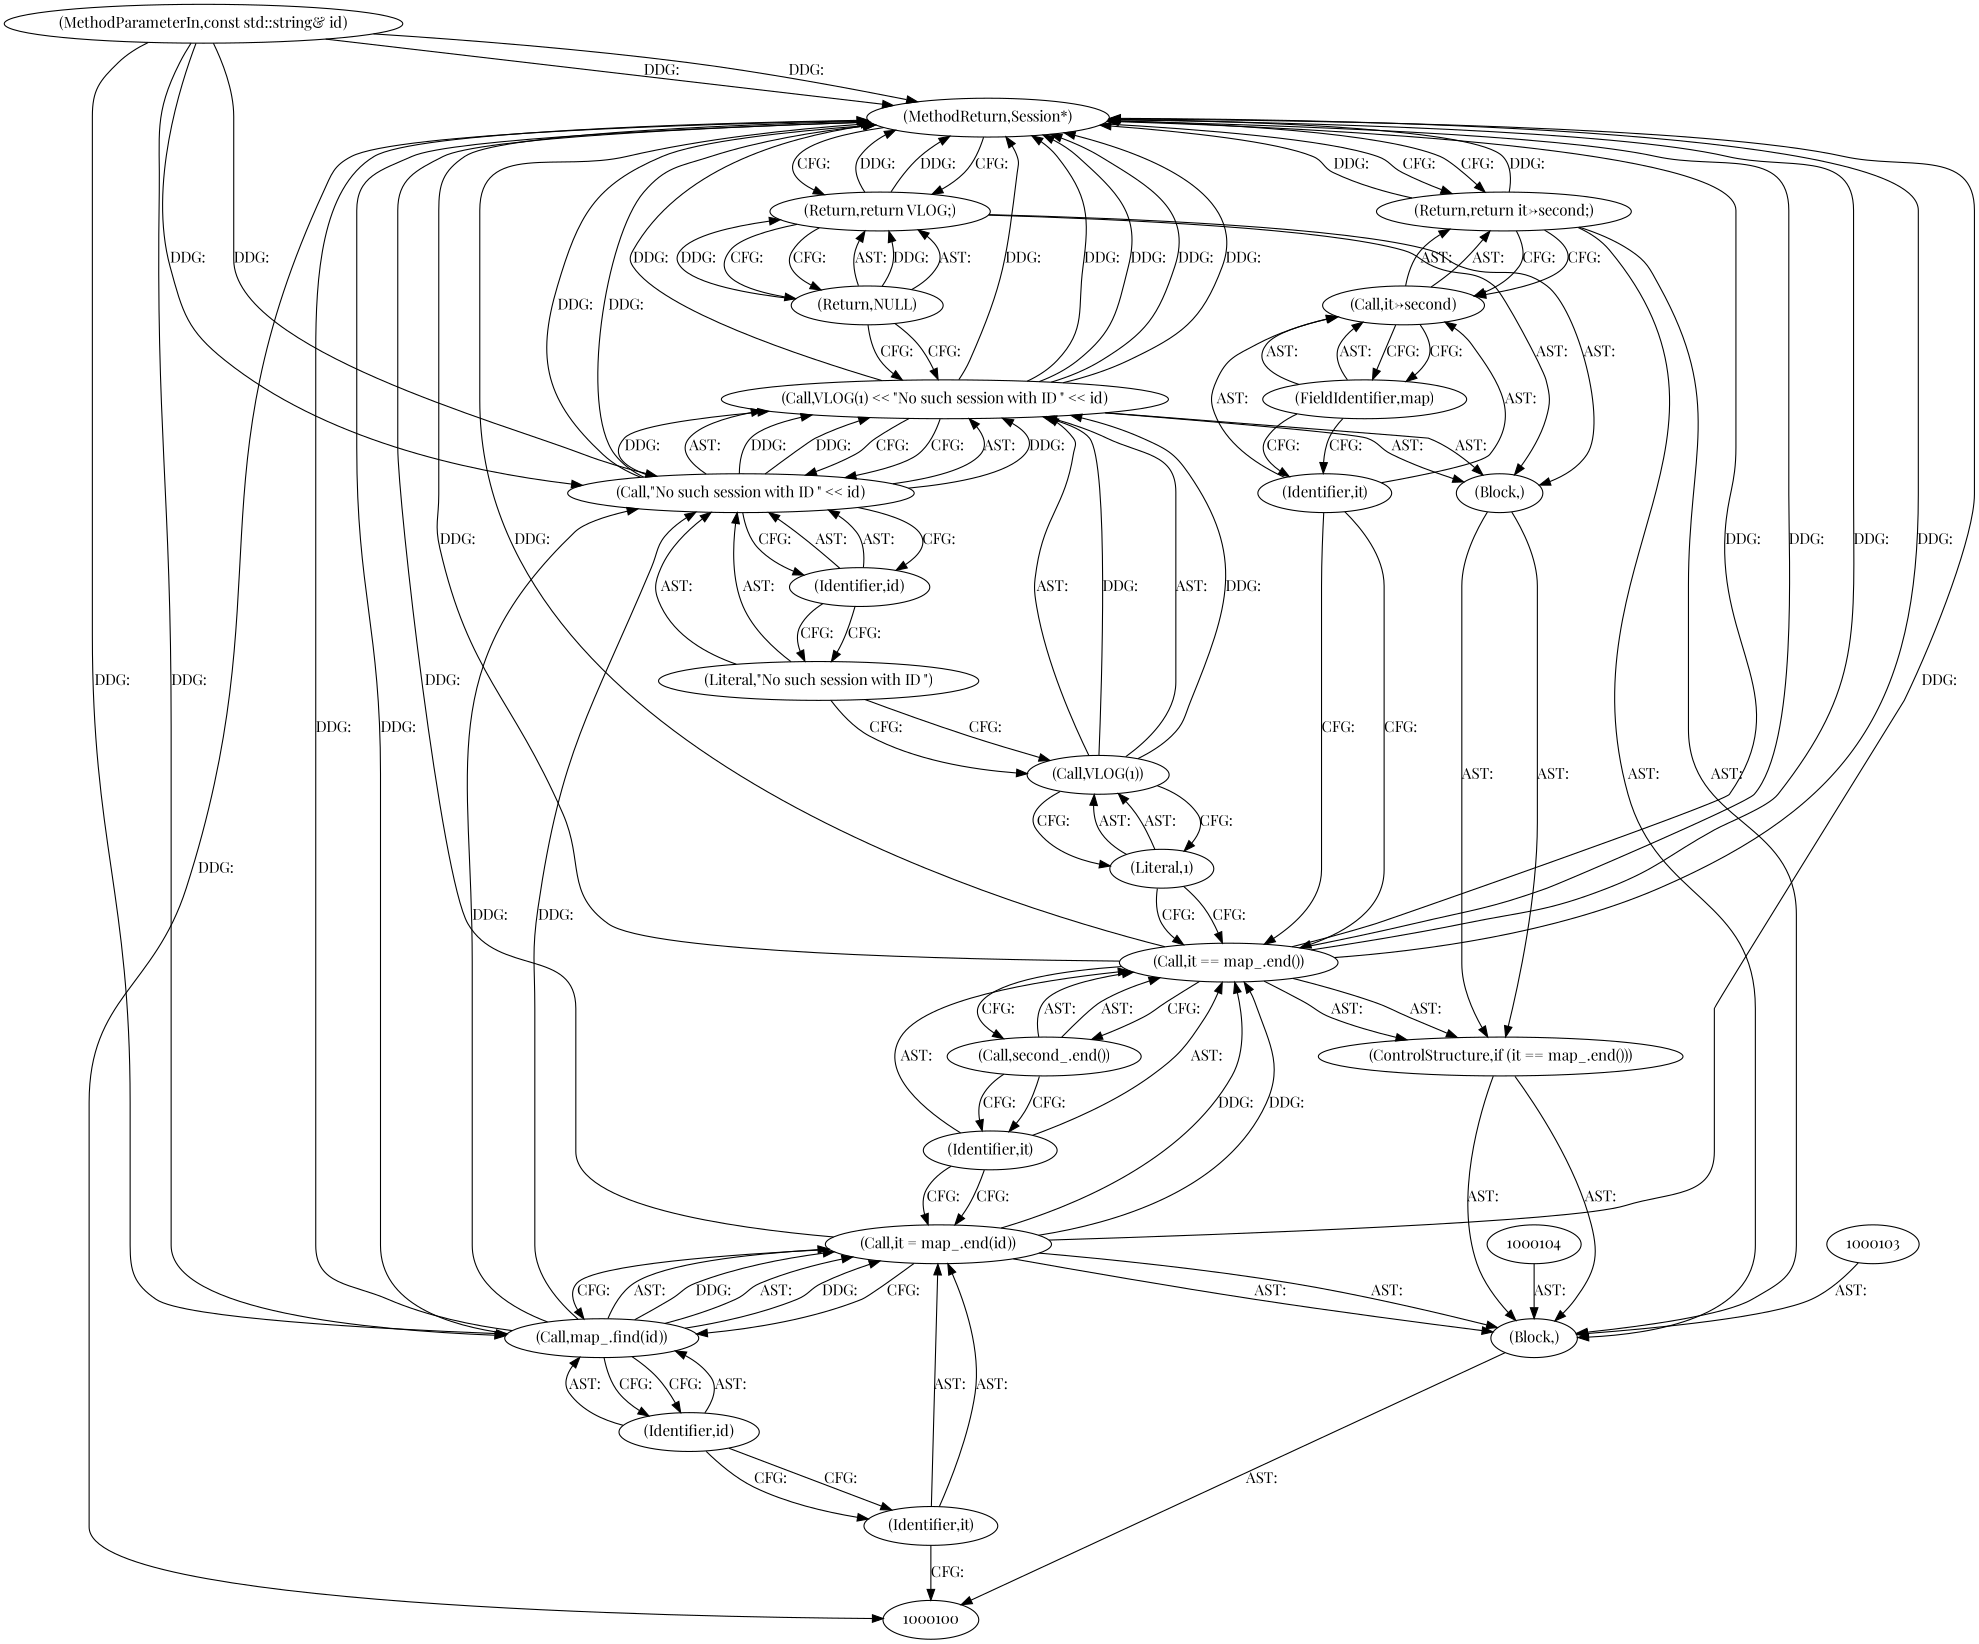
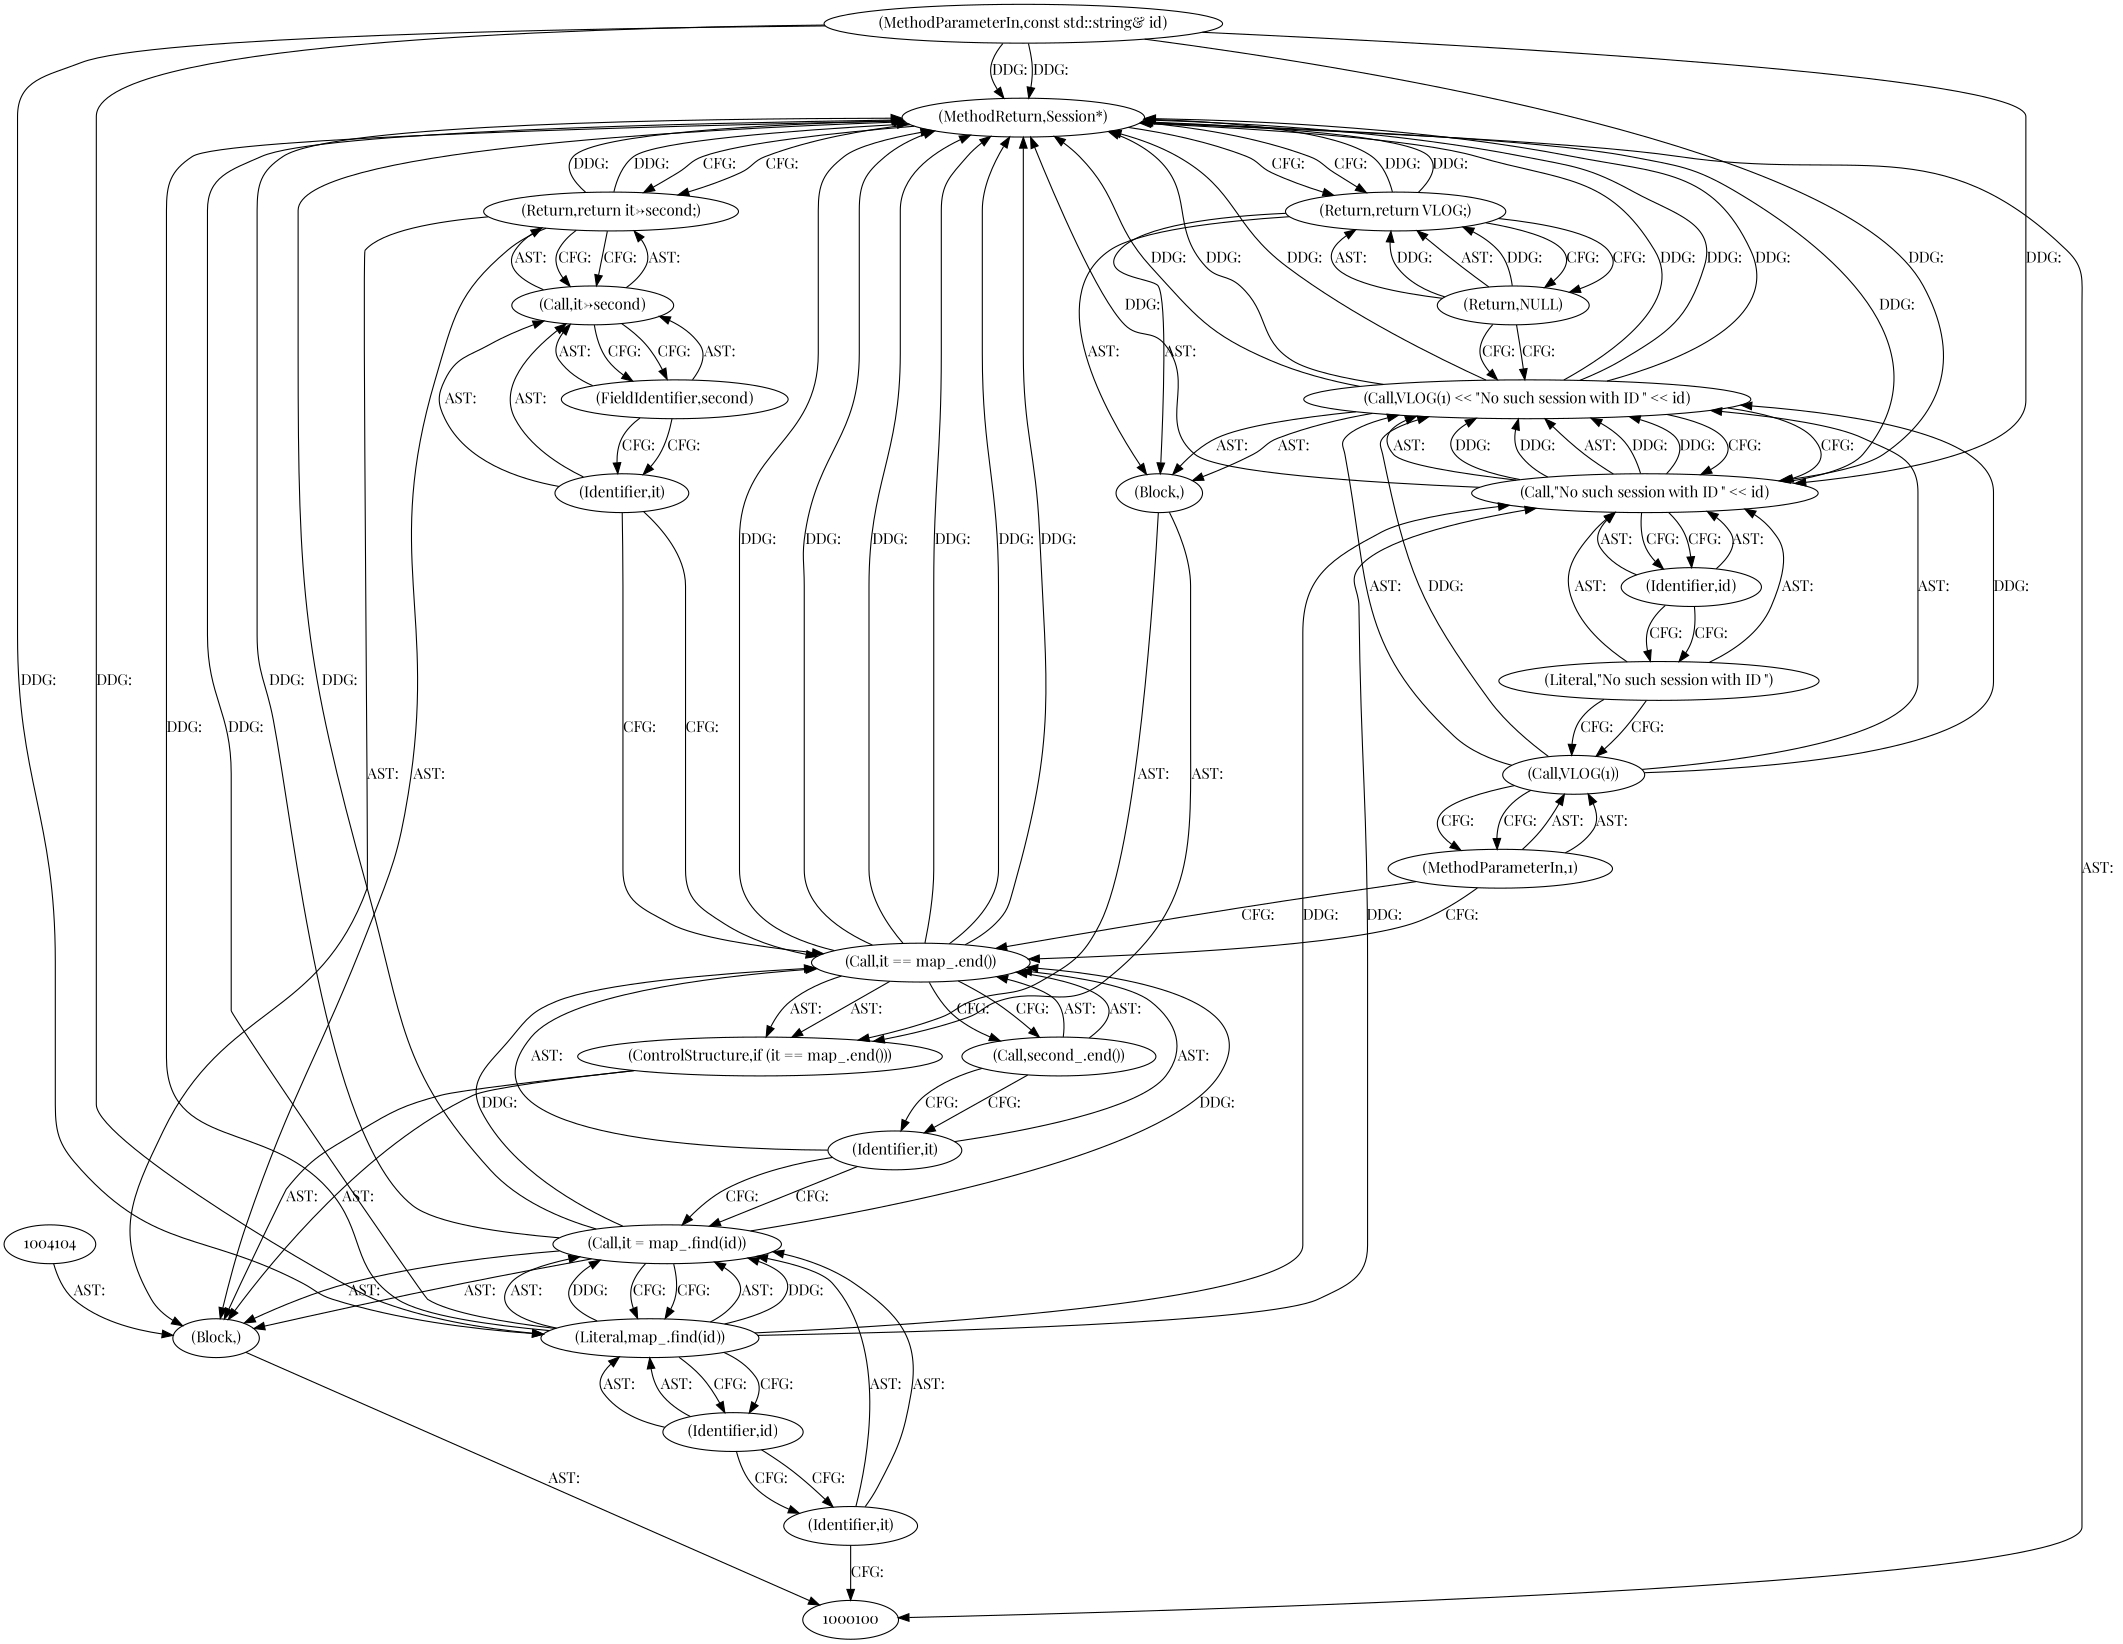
(1365, 399) -> (675, 399)
(218, 869) -> (2100, 869)
(1162, 869) -> (1500, 869)
(938, 1244) -> (667, 1244)
(1534, 1244) -> (50, 1244)
(1873, 1244) -> none
(602, 1338) -> (650, 1338)
